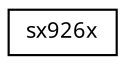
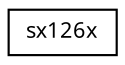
(63, 32) -> (63, 32)
